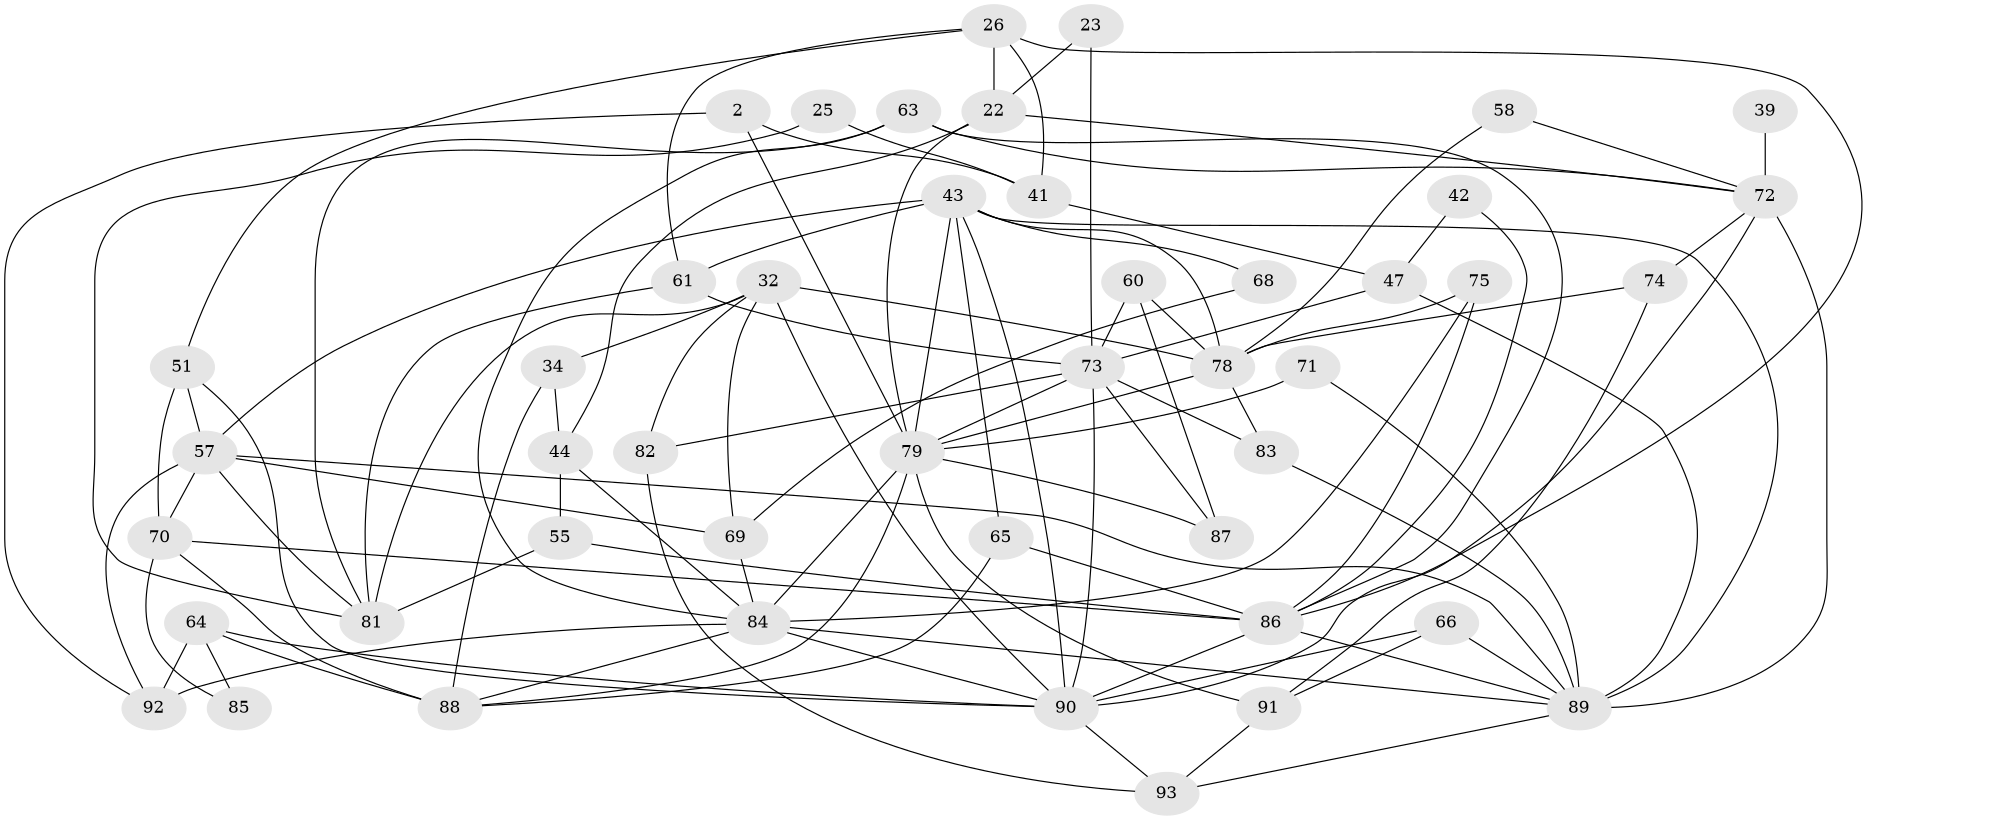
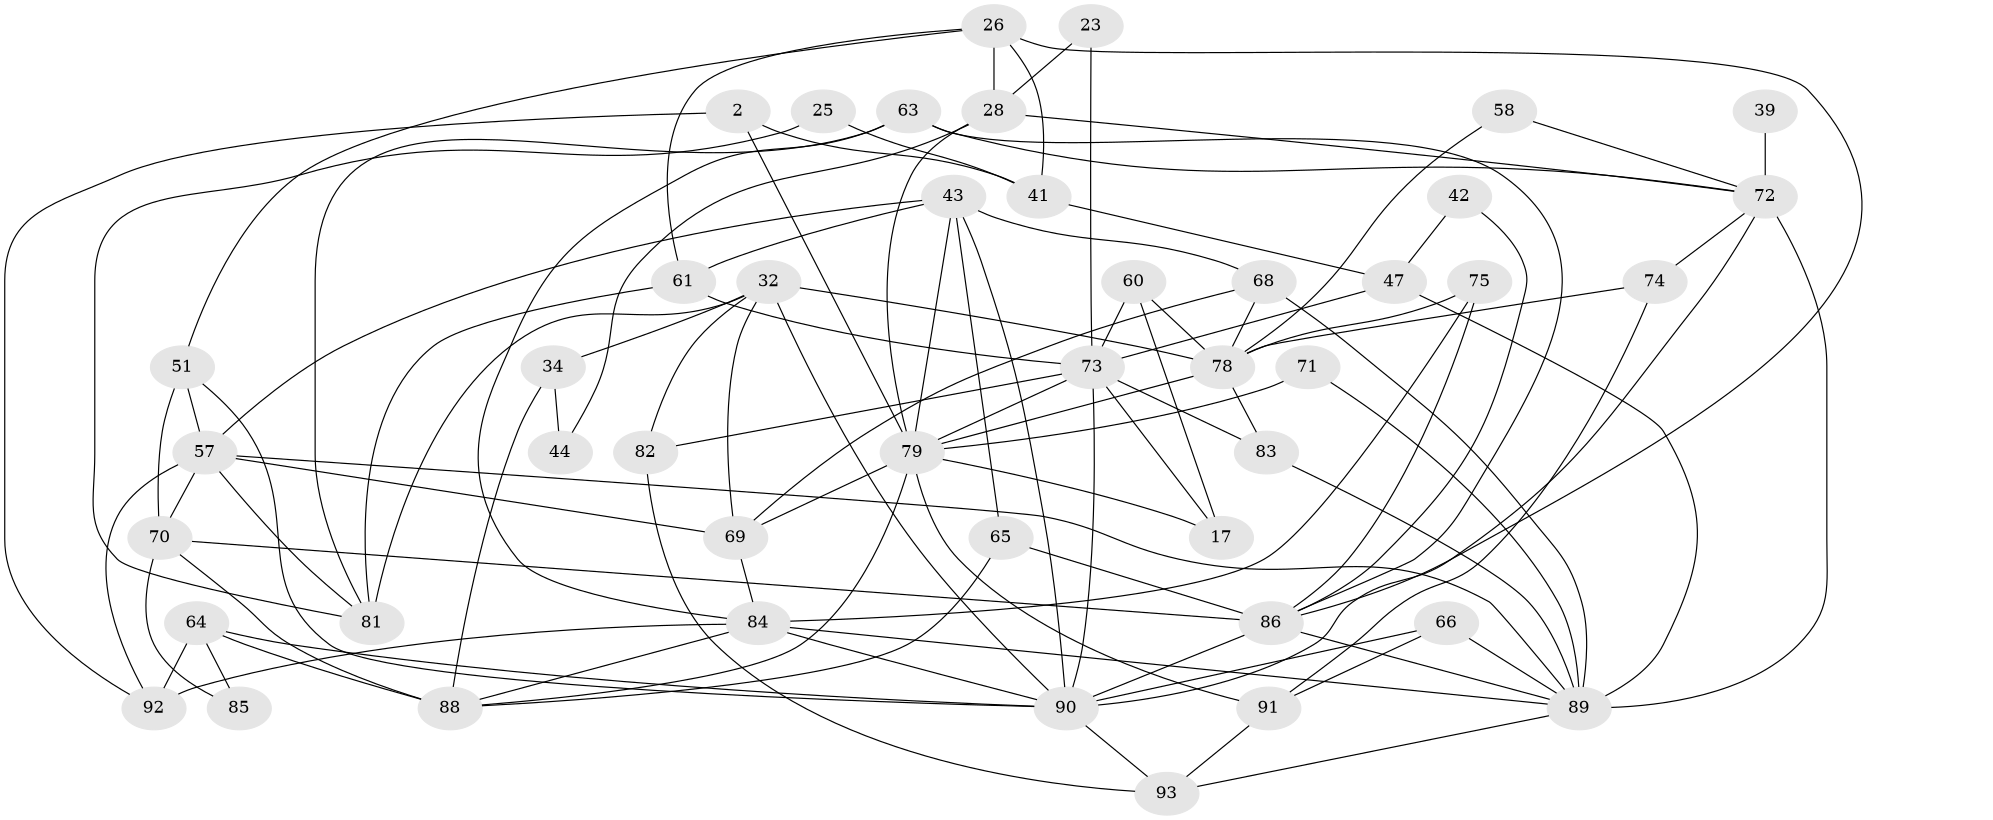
(994, 111) -> (994, 111)
(1128, 235) -> (1248, 316)
(1602, 237) -> (1501, 482)
(560, 538) -> none
(835, 538) -> (834, 491)
(1221, 538) -> (1221, 538)
(671, 548) -> none
